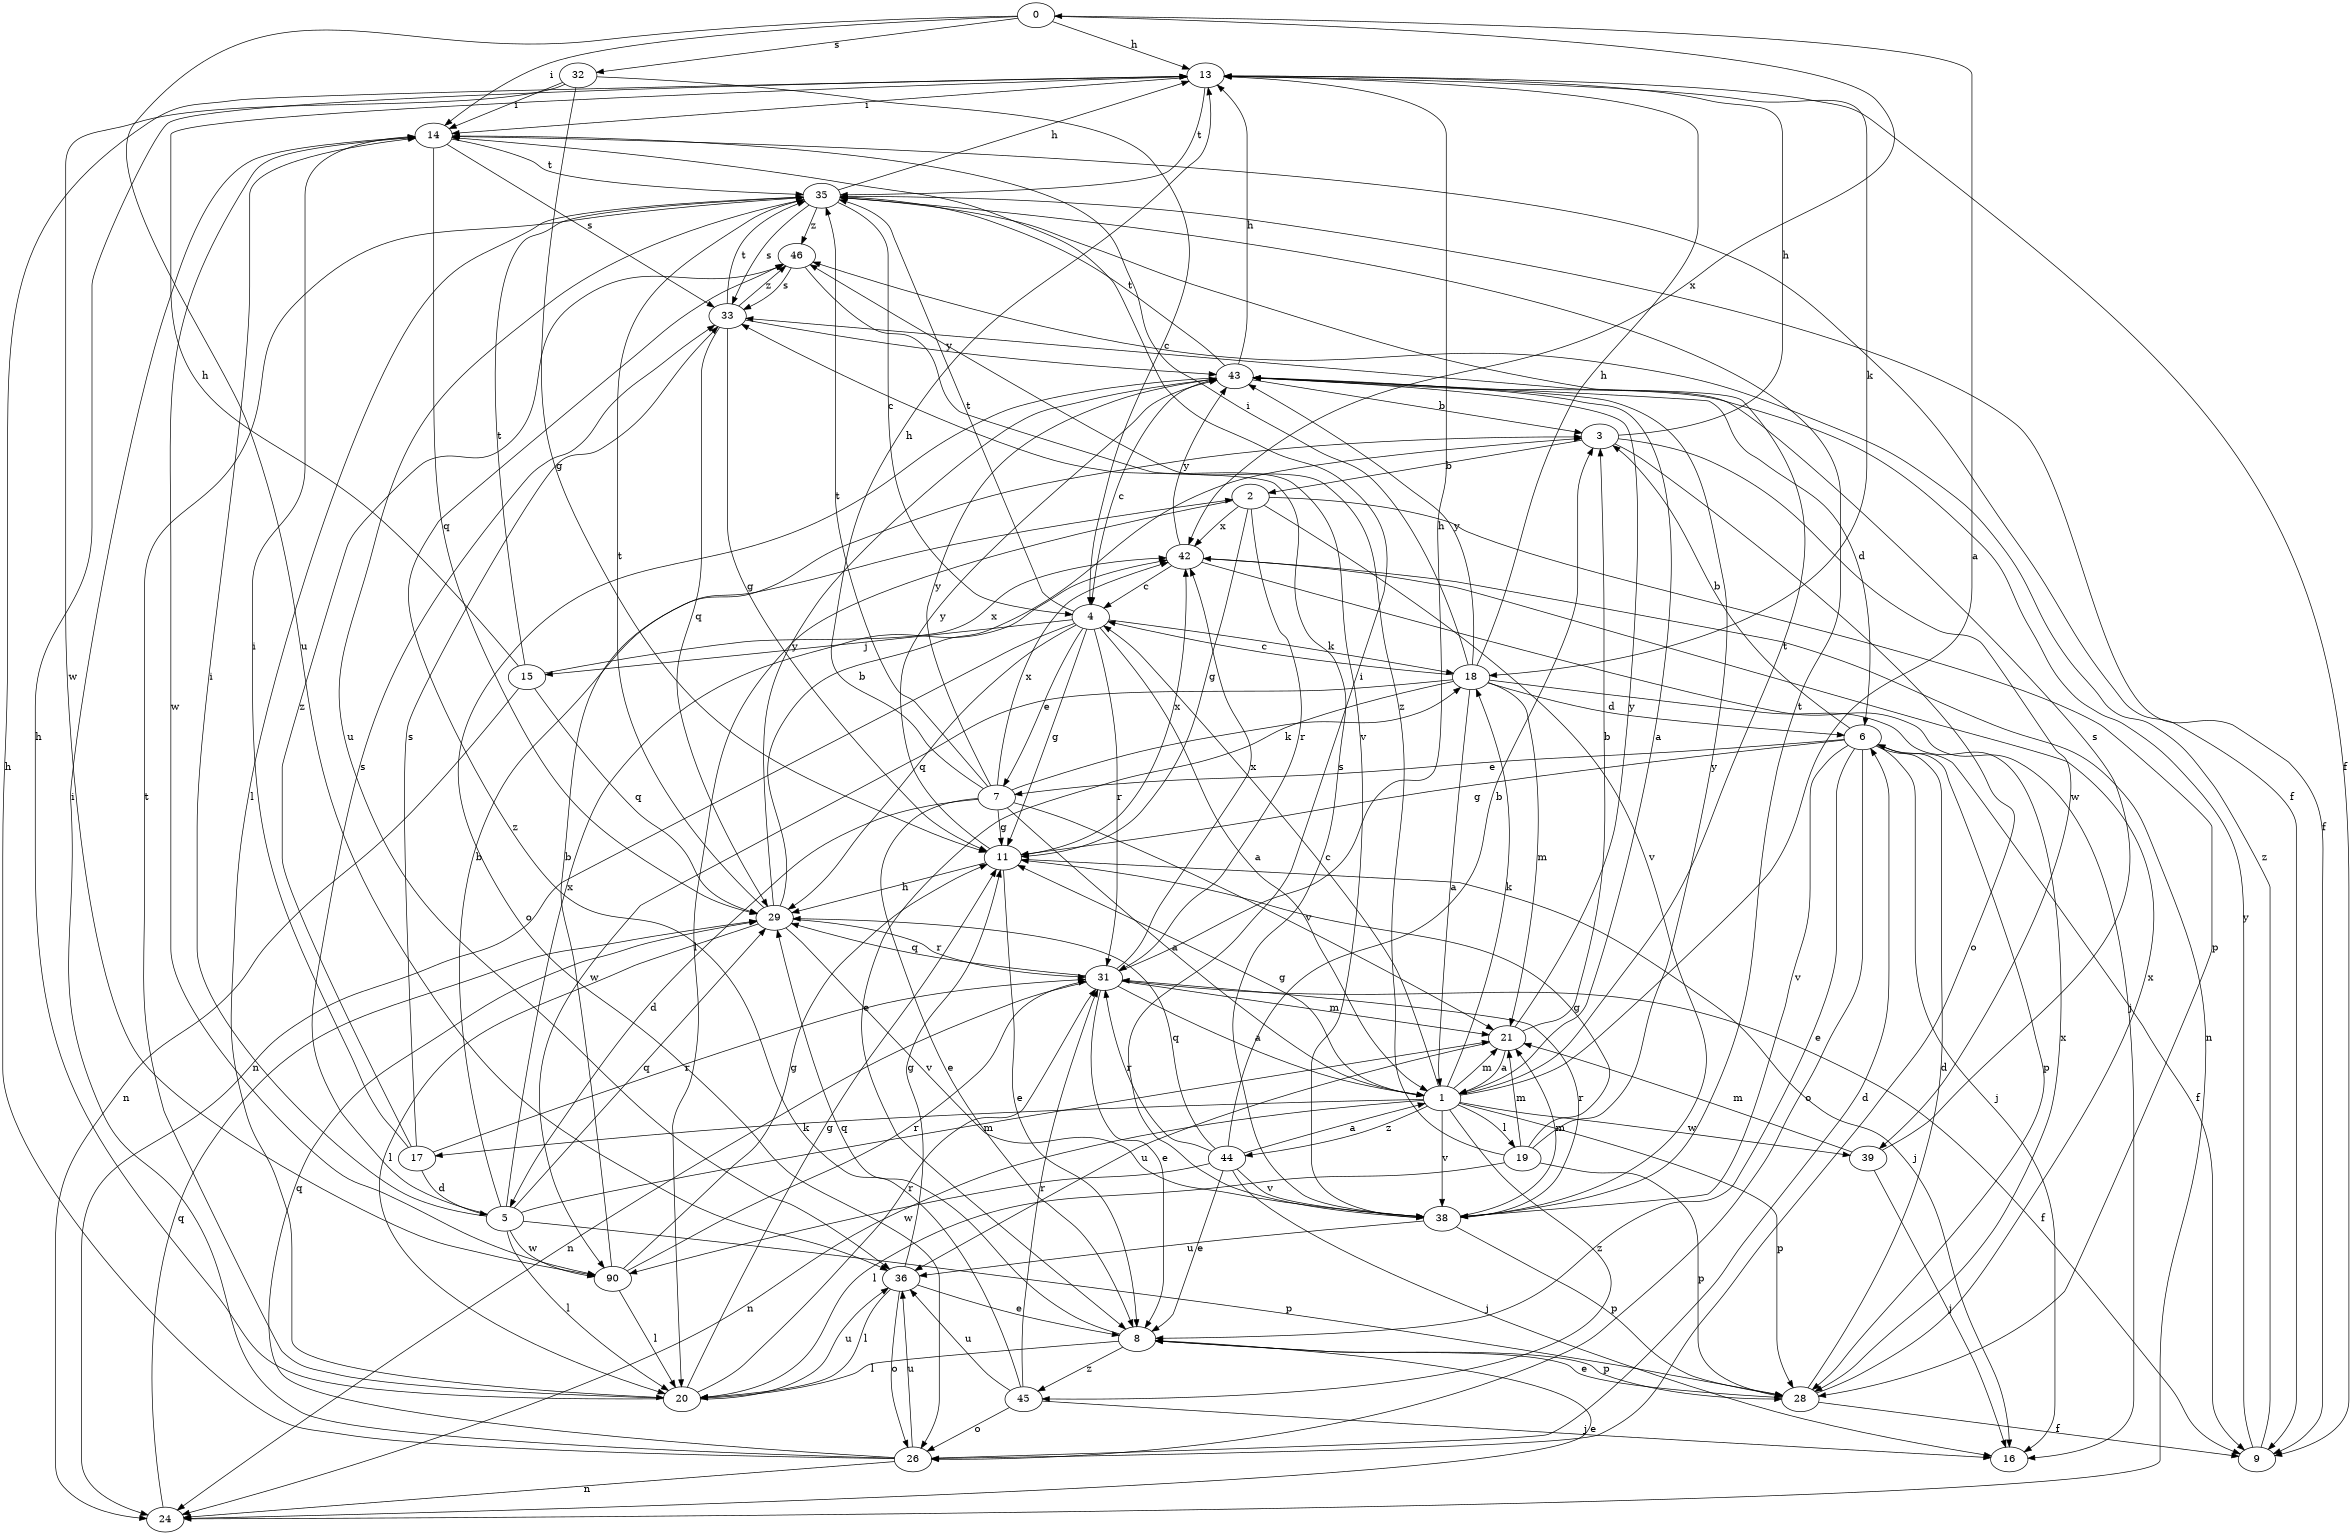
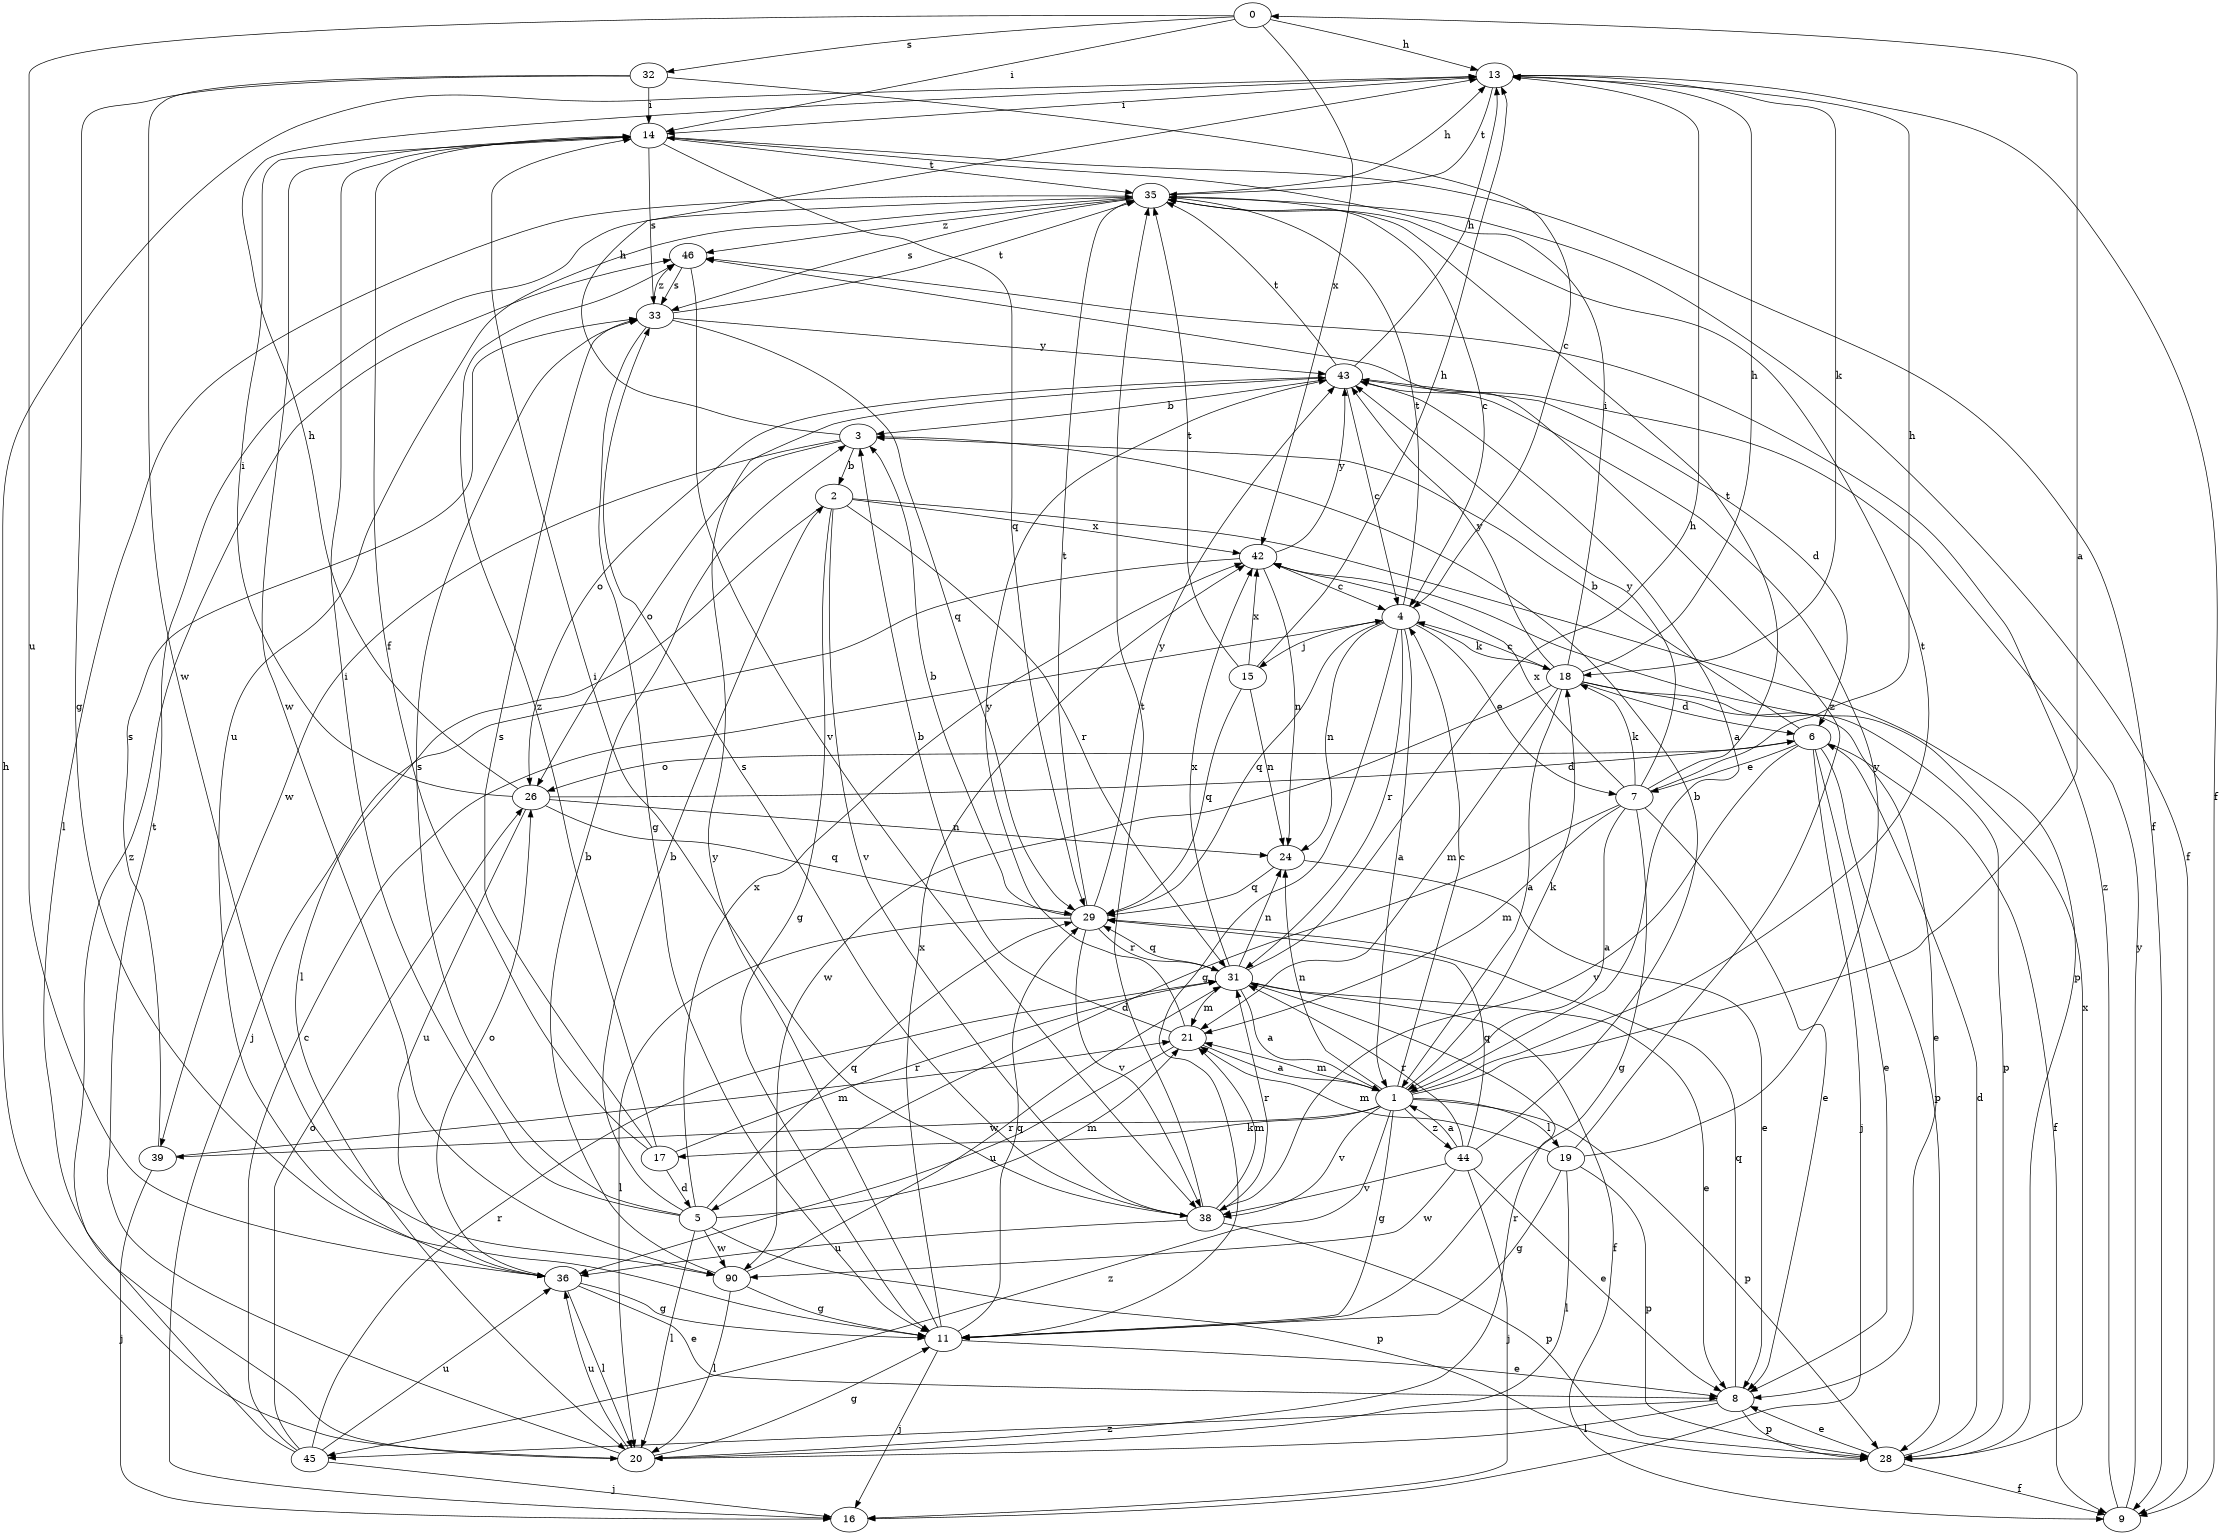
(254, 647) -> (389, 647)
none -> (558, 765)
(1435, 791) -> none
(905, 888) -> (1020, 1128)
(1309, 918) -> (1507, 918)
(2064, 1038) -> (2007, 1068)
